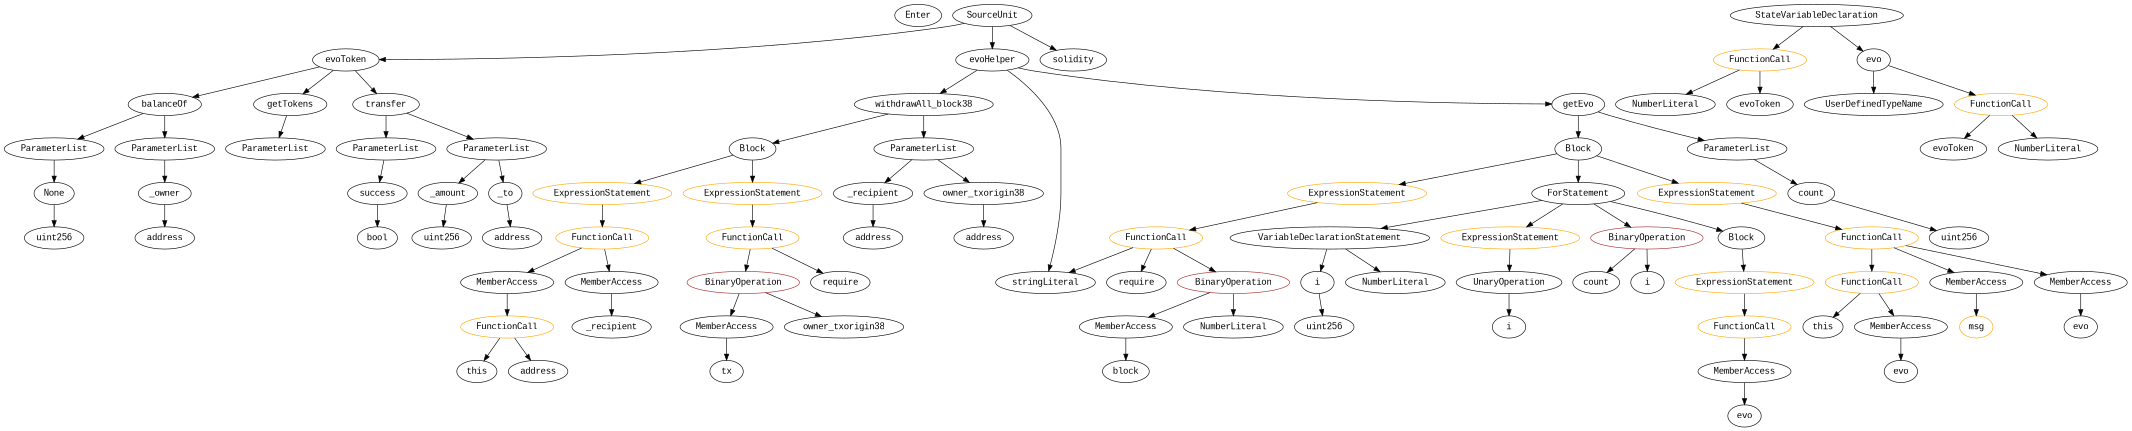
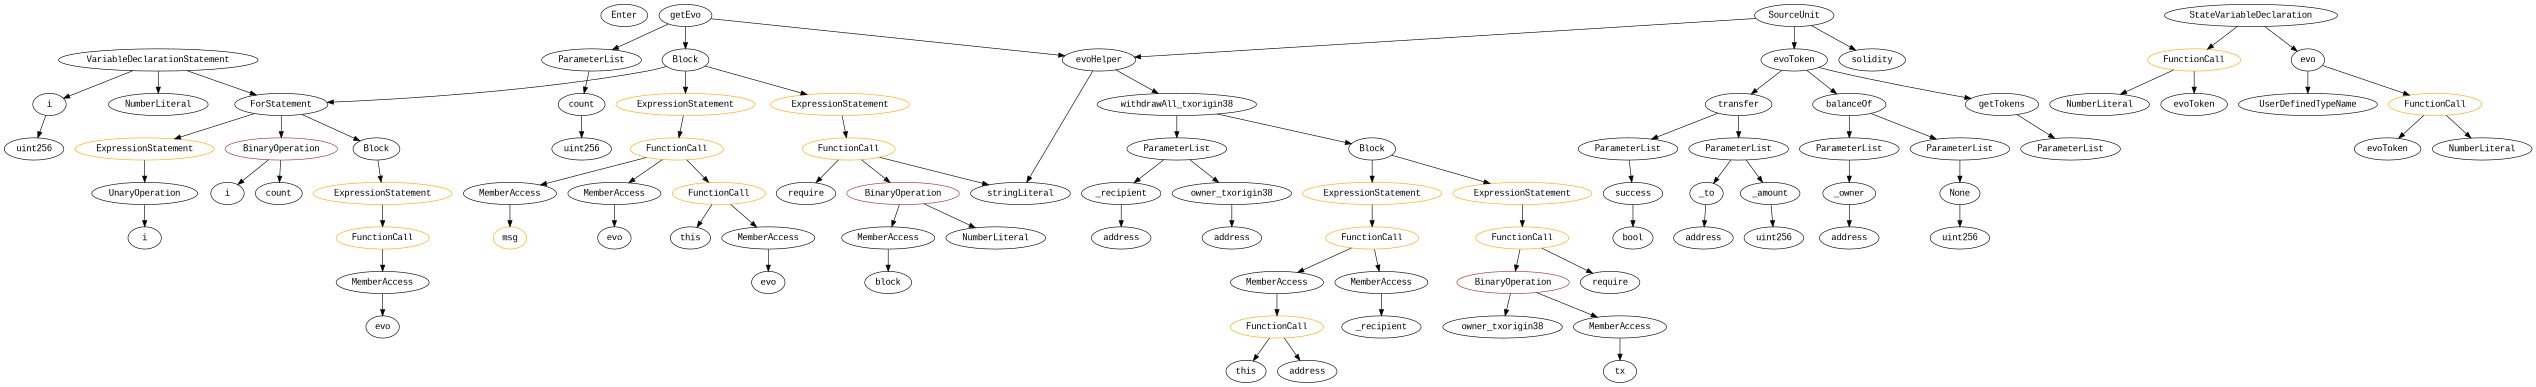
(1281, 96) -> (885, 37)
(924, 104) -> (1177, 104)
(1465, 214) -> (219, 82)
